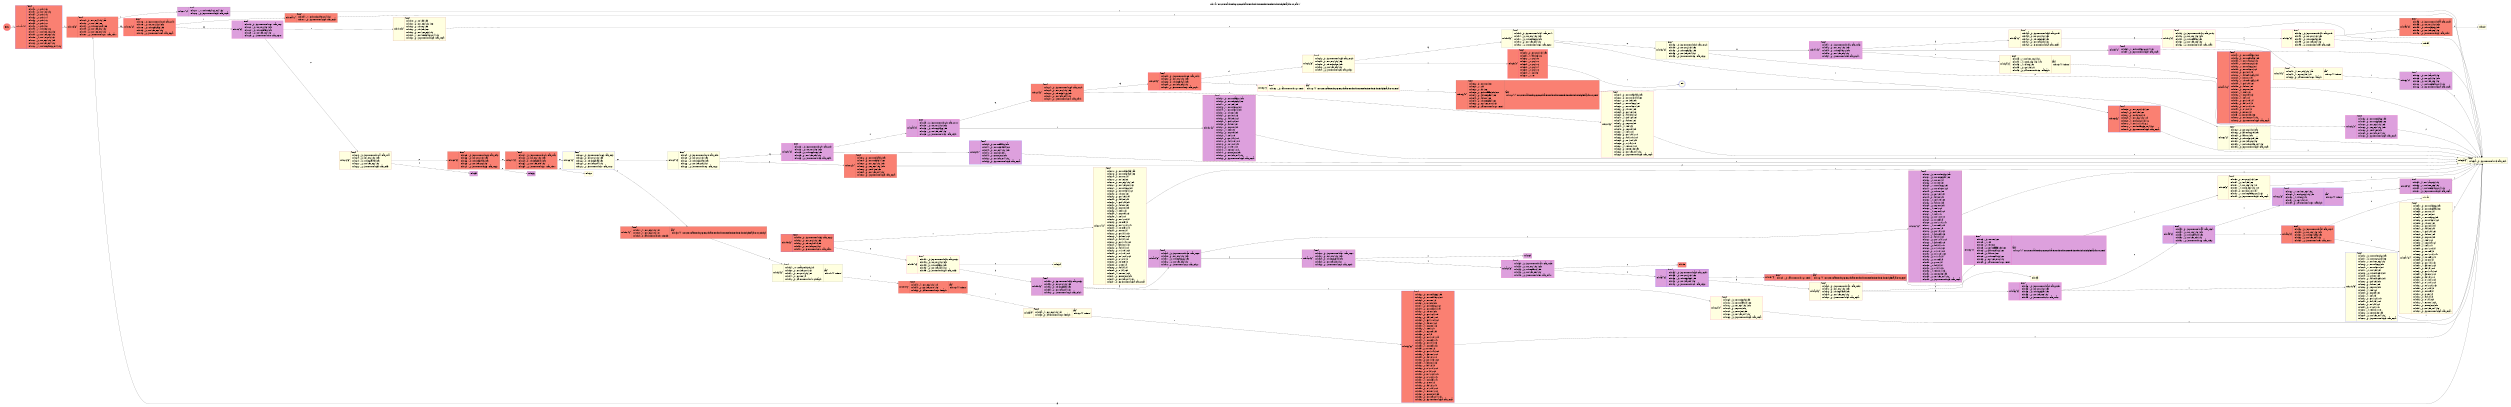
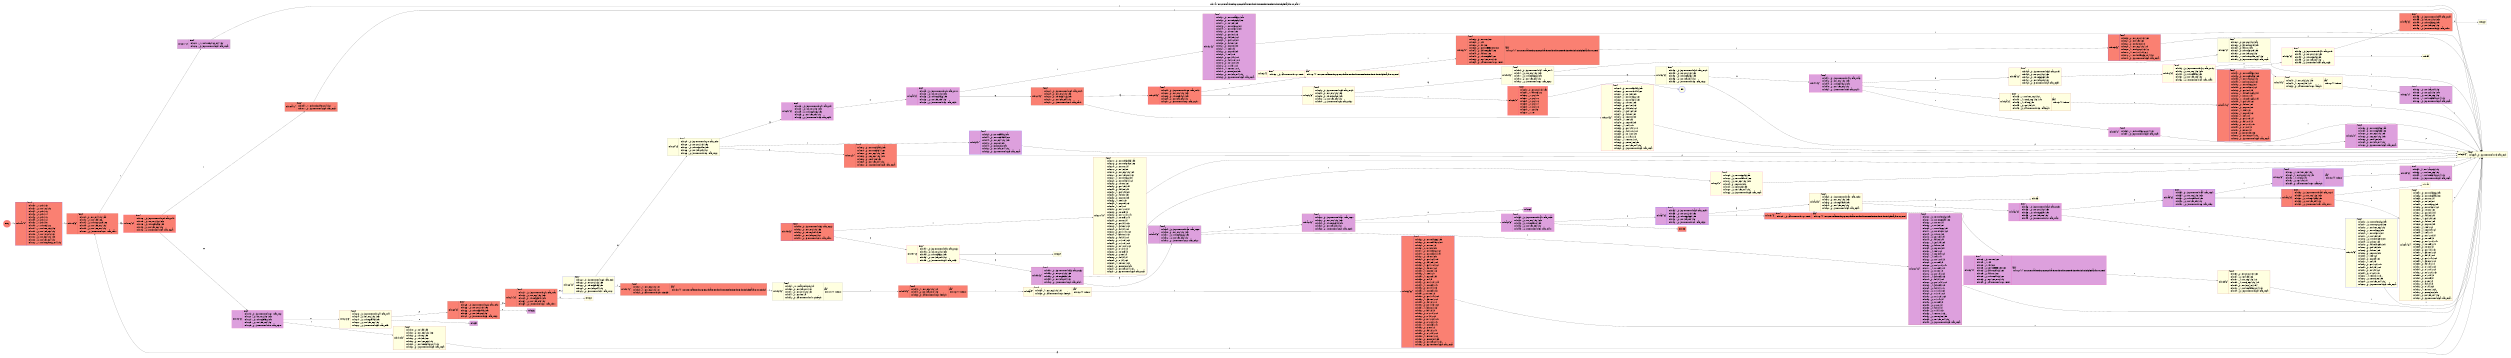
(901, 152) -> (844, 144)
